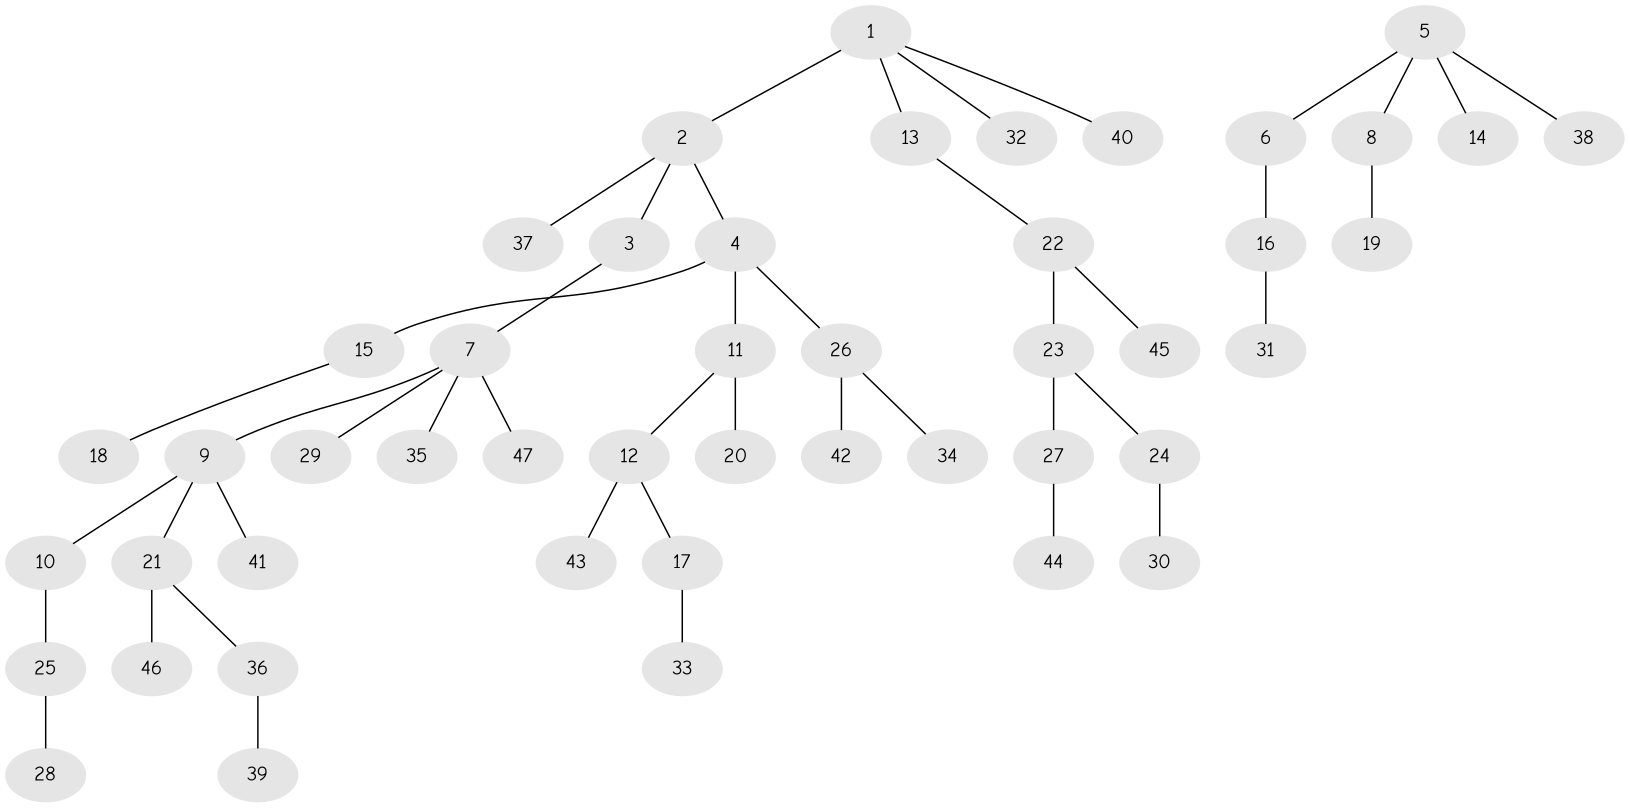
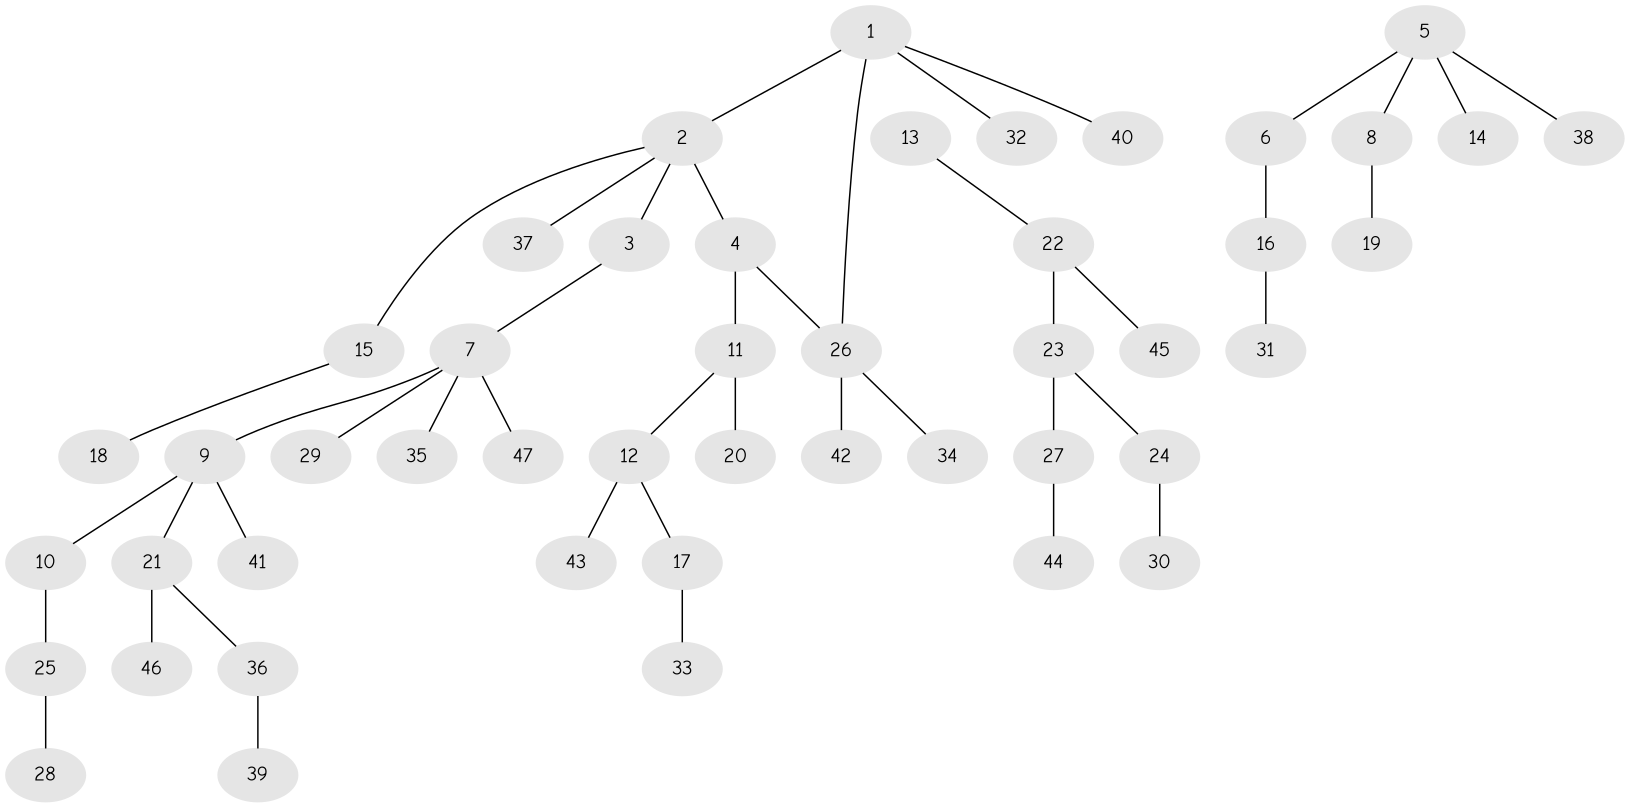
(891, 85) -> (850, 191)
(574, 295) -> (490, 205)
